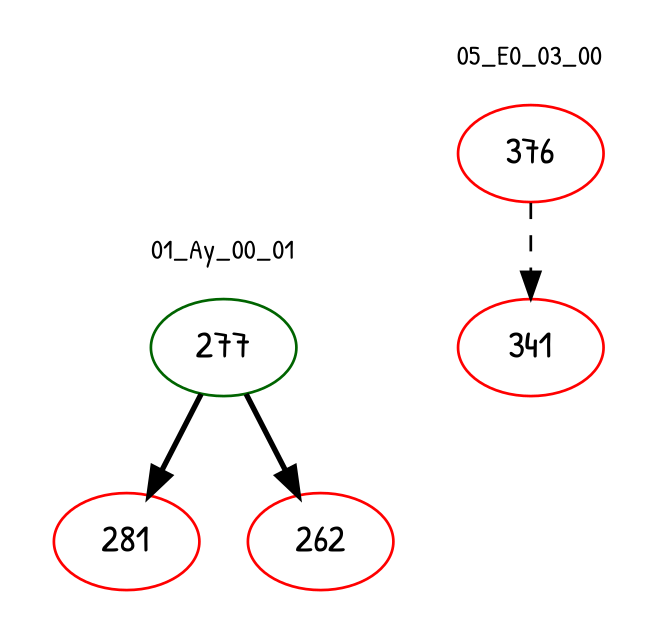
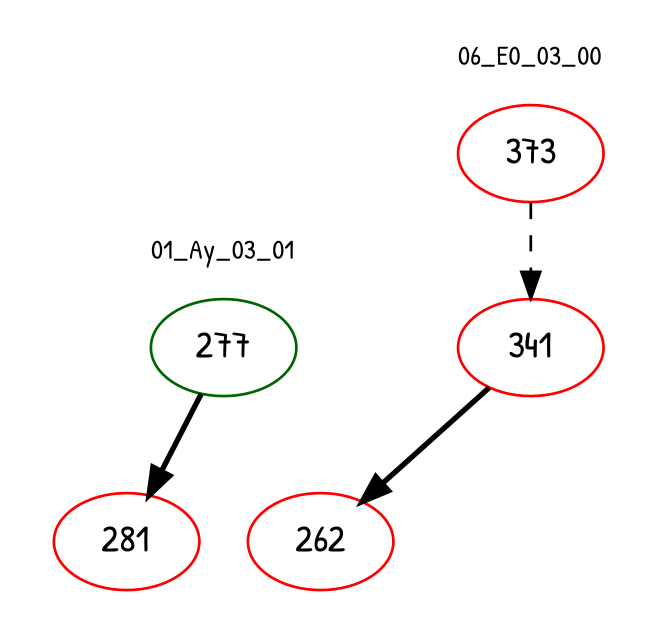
(531, 58) -> (531, 58)
(531, 154) -> (531, 154)
(224, 252) -> (224, 252)
(266, 433) -> (436, 436)
